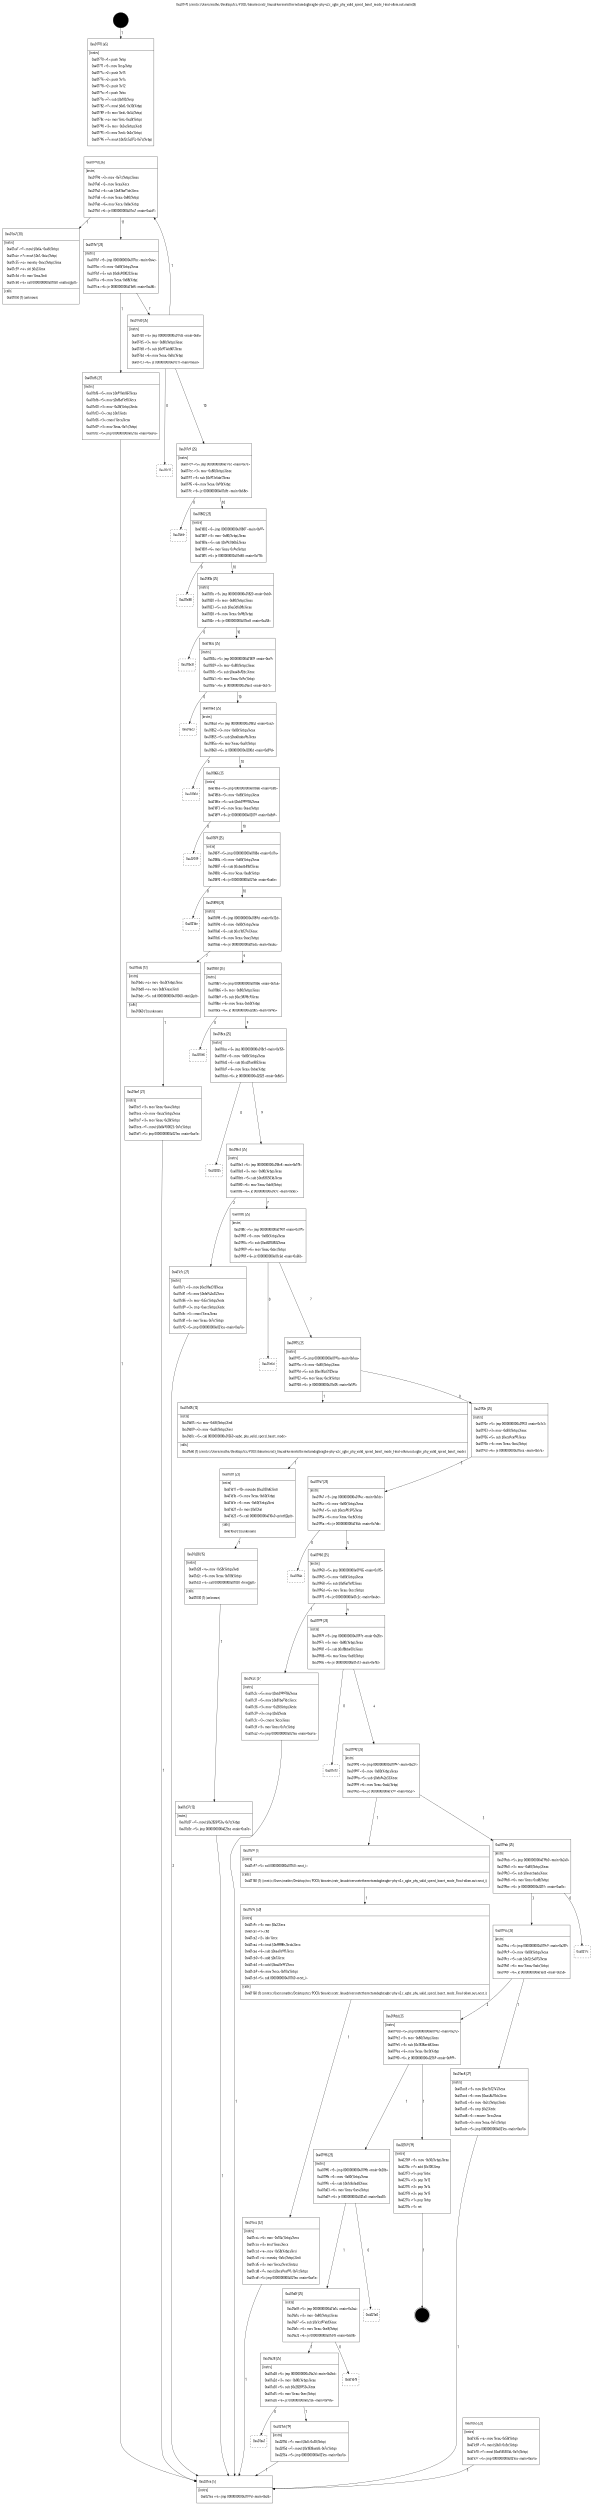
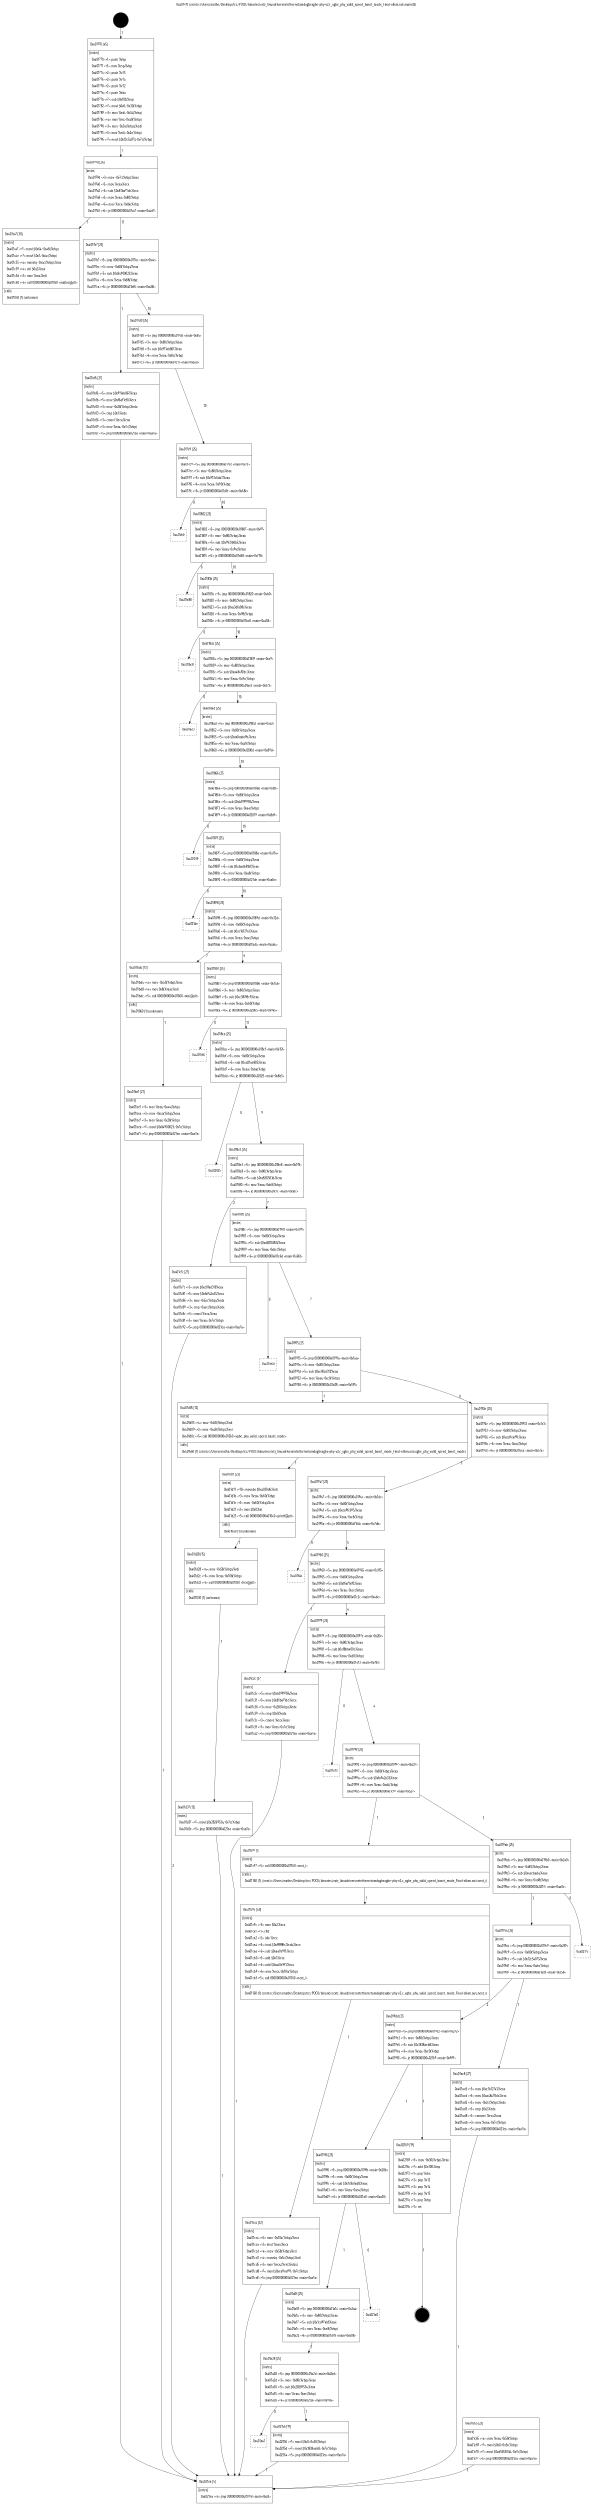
(169, 266) -> (121, 150)
(149, 310) -> (149, 310)
(165, 471) -> none
(191, 795) -> none
(247, 1023) -> (247, 1023)
(351, 2380) -> none
